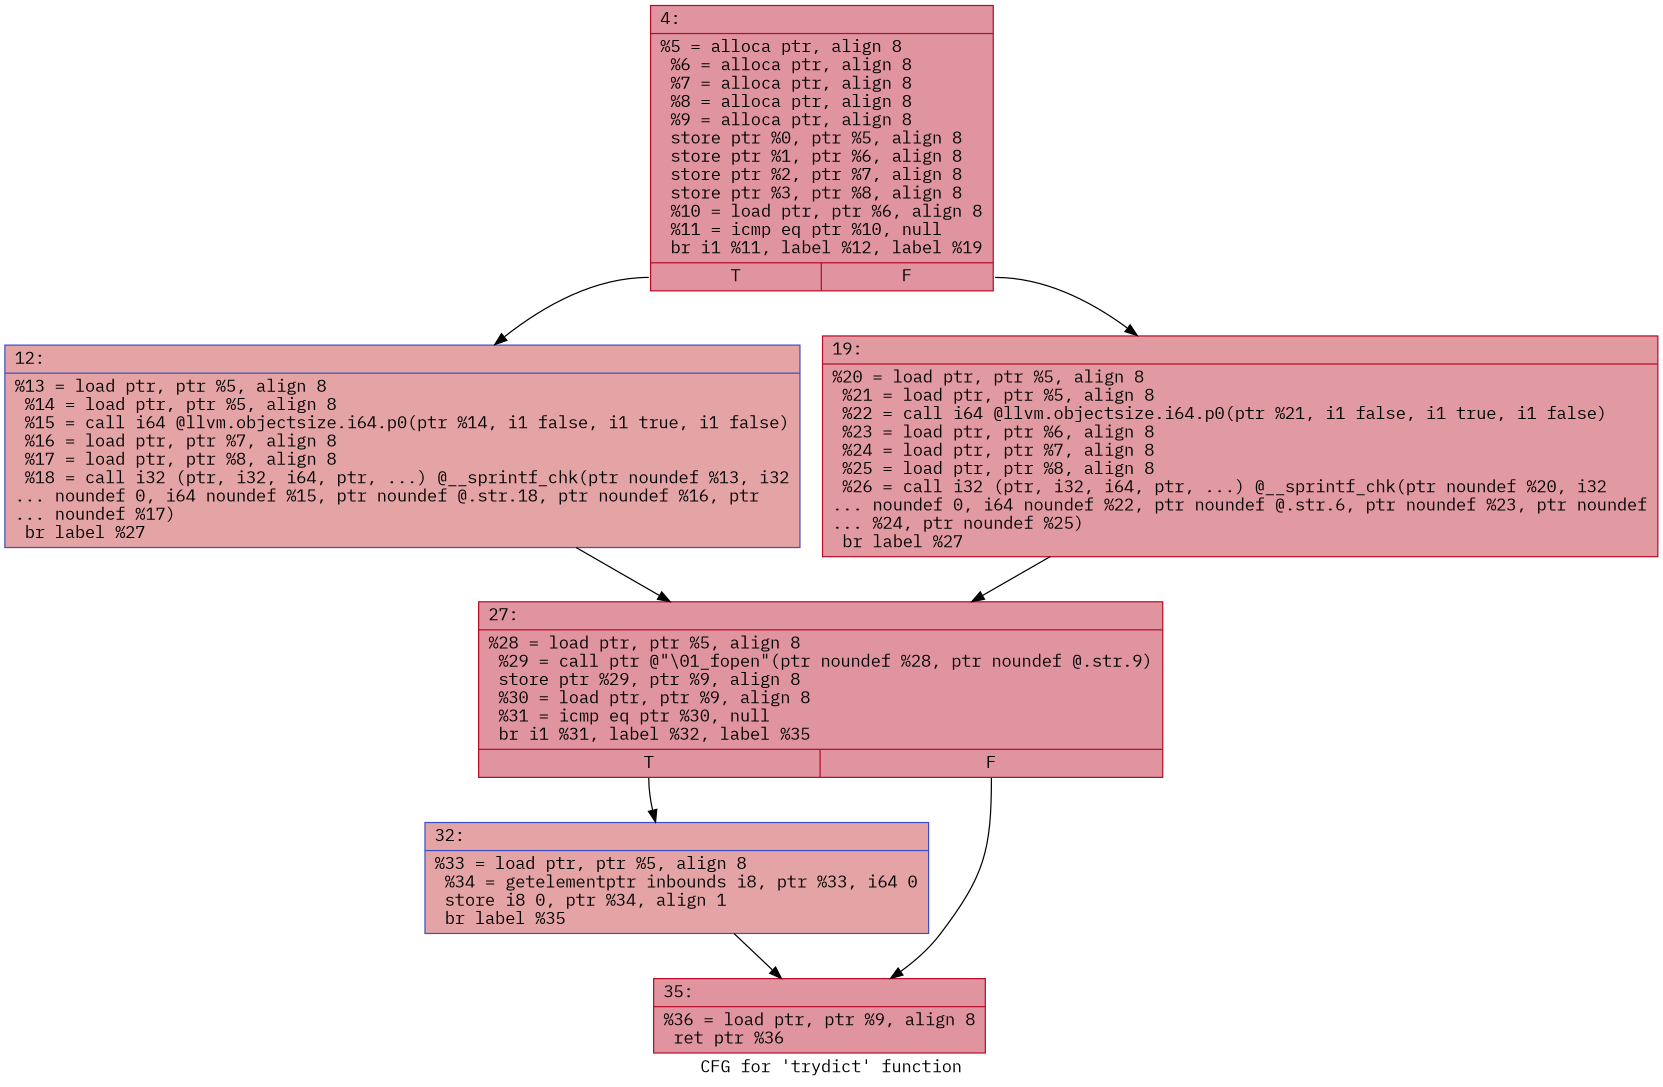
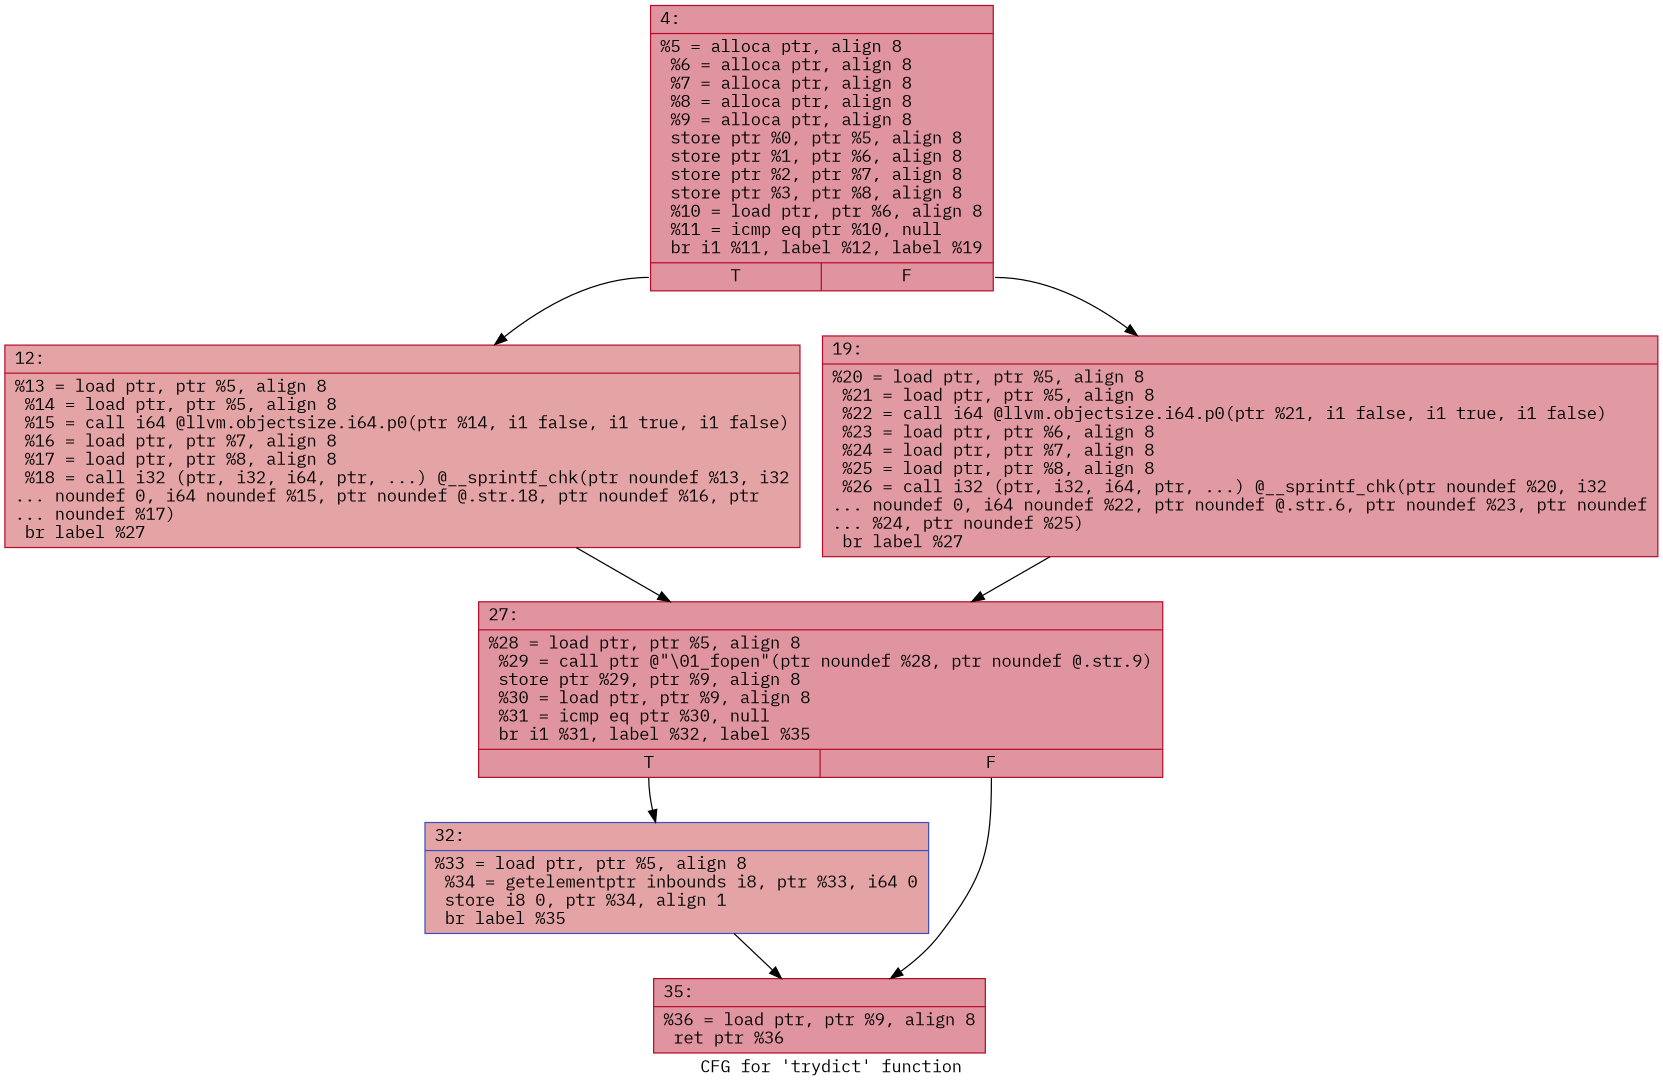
(402, 446) -> (402, 446)
